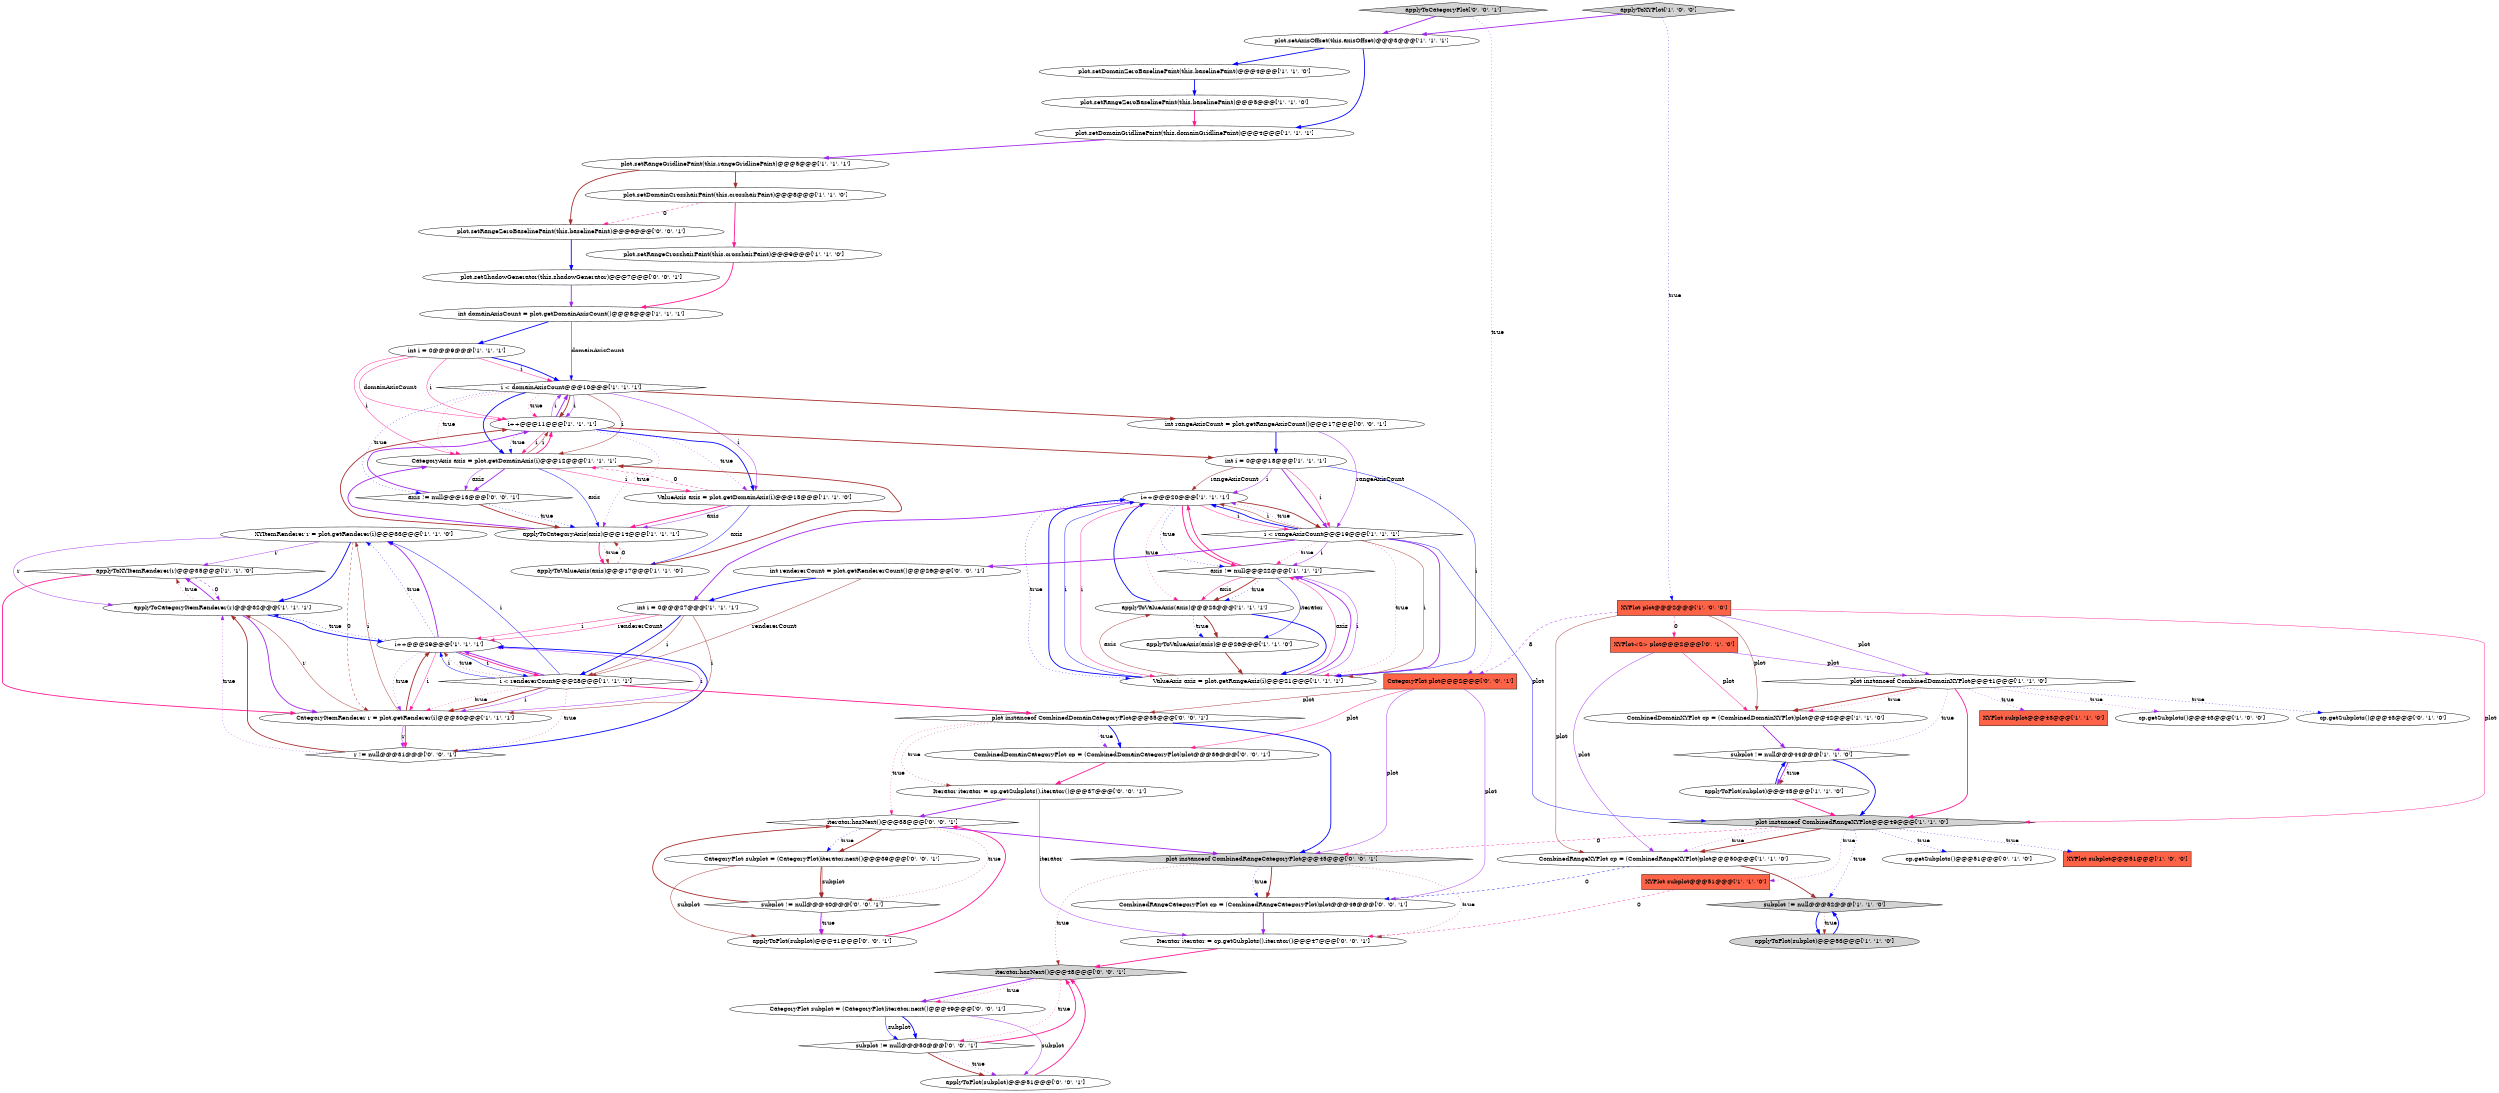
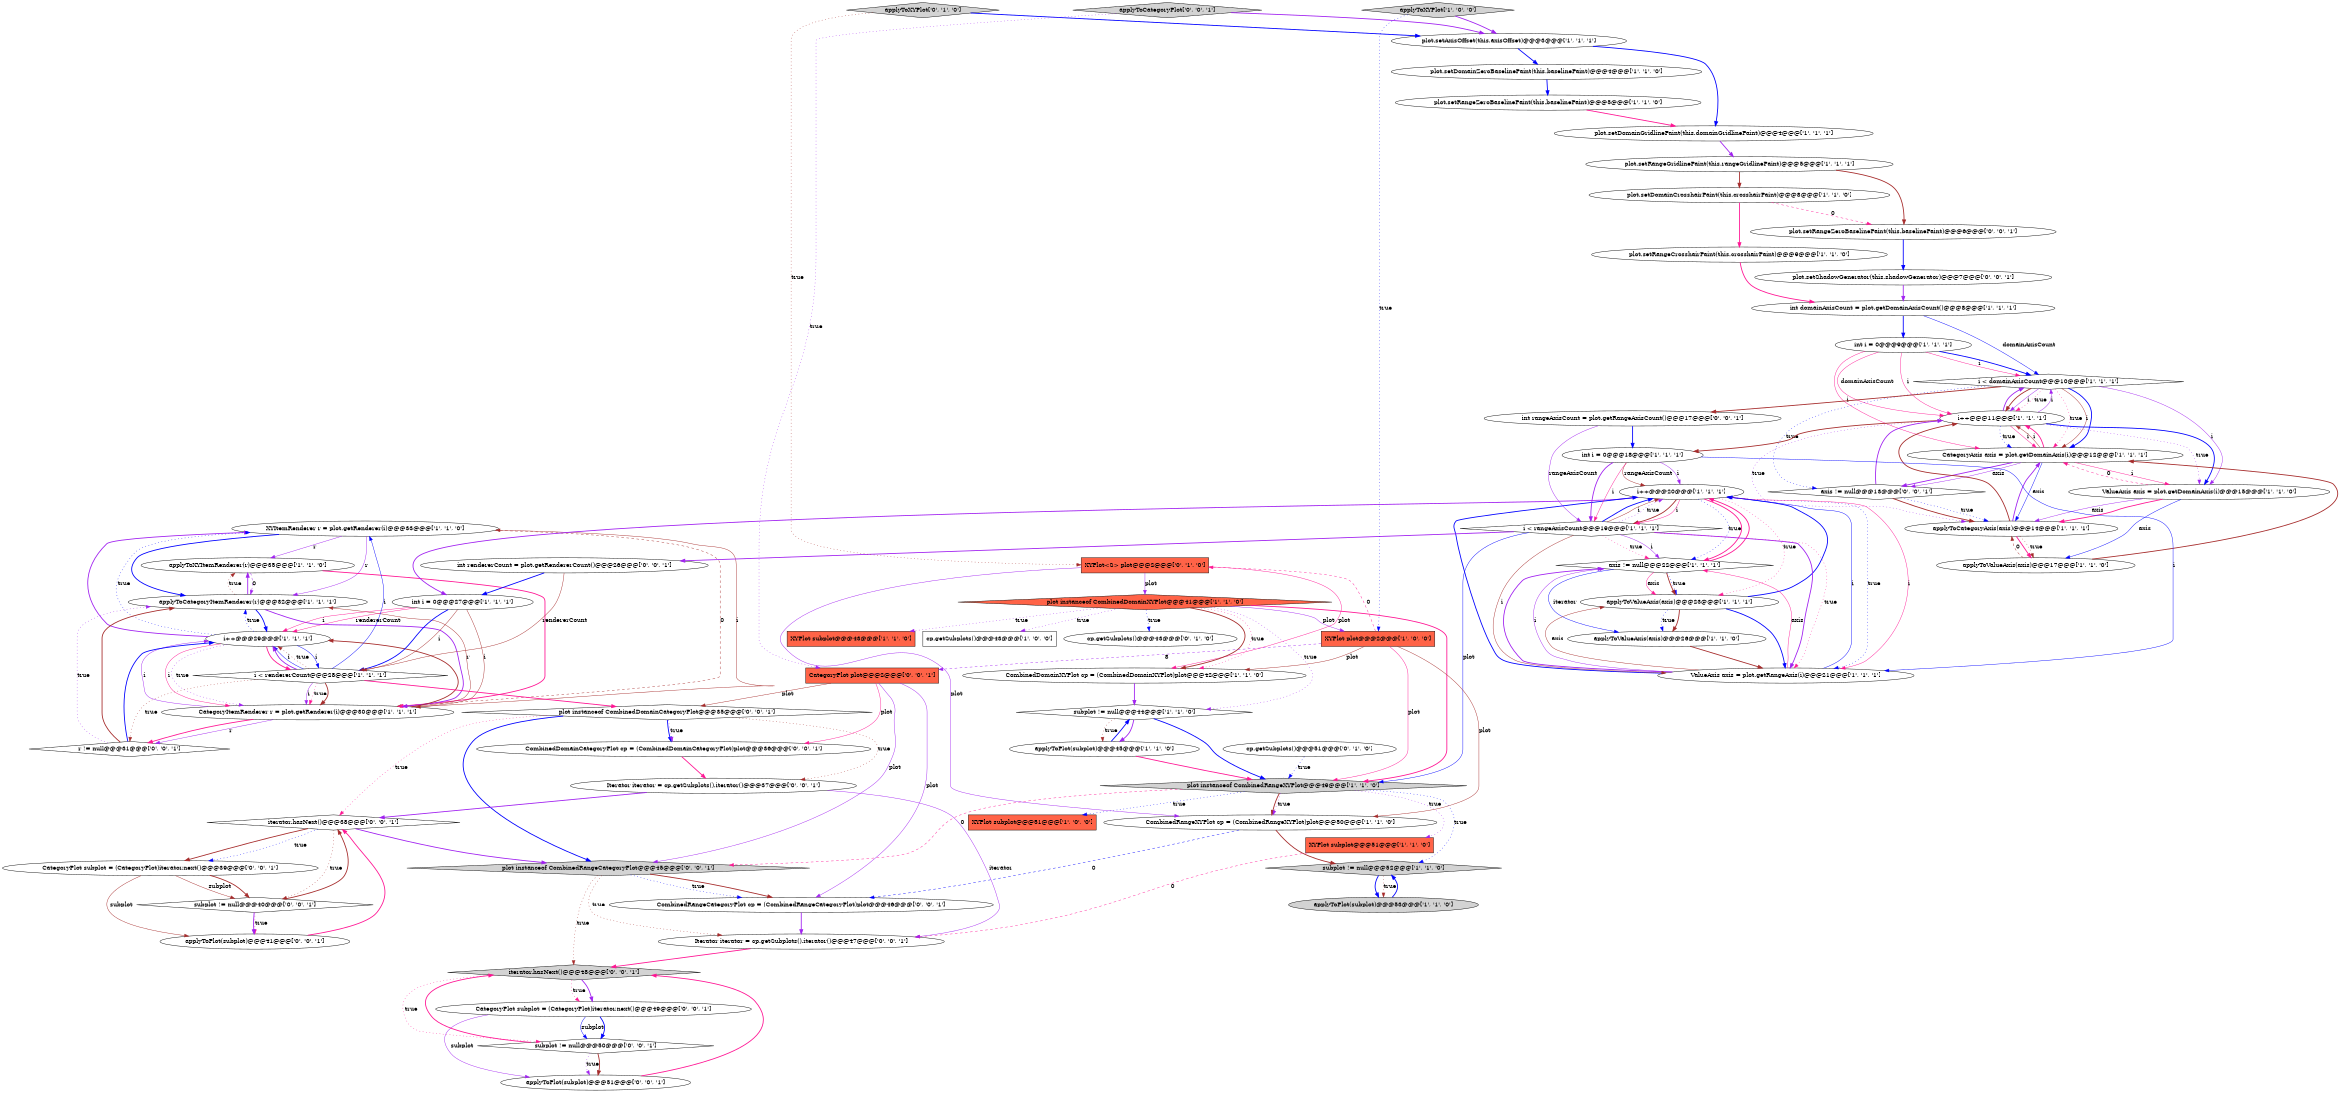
none -> (923, 10)
(175, 571) -> (248, 565)
(1823, 641) -> (1287, 612)
(1949, 681) -> (1145, 602)
(2202, 718) -> (990, 639)
(1907, 840) -> (1298, 766)
